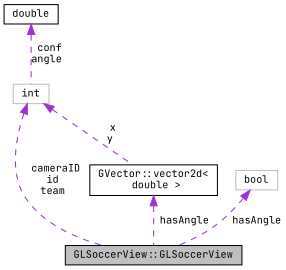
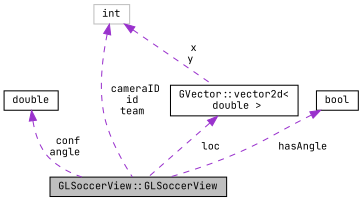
(31, 59) -> (48, 157)
(257, 180) -> (337, 101)
(182, 221) -> (208, 147)
